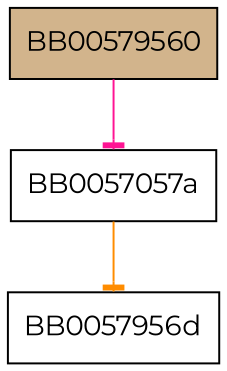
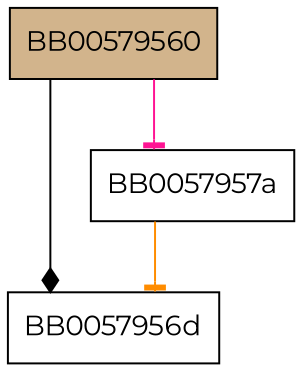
none -> (50, 174)
(114, 186) -> (193, 186)
